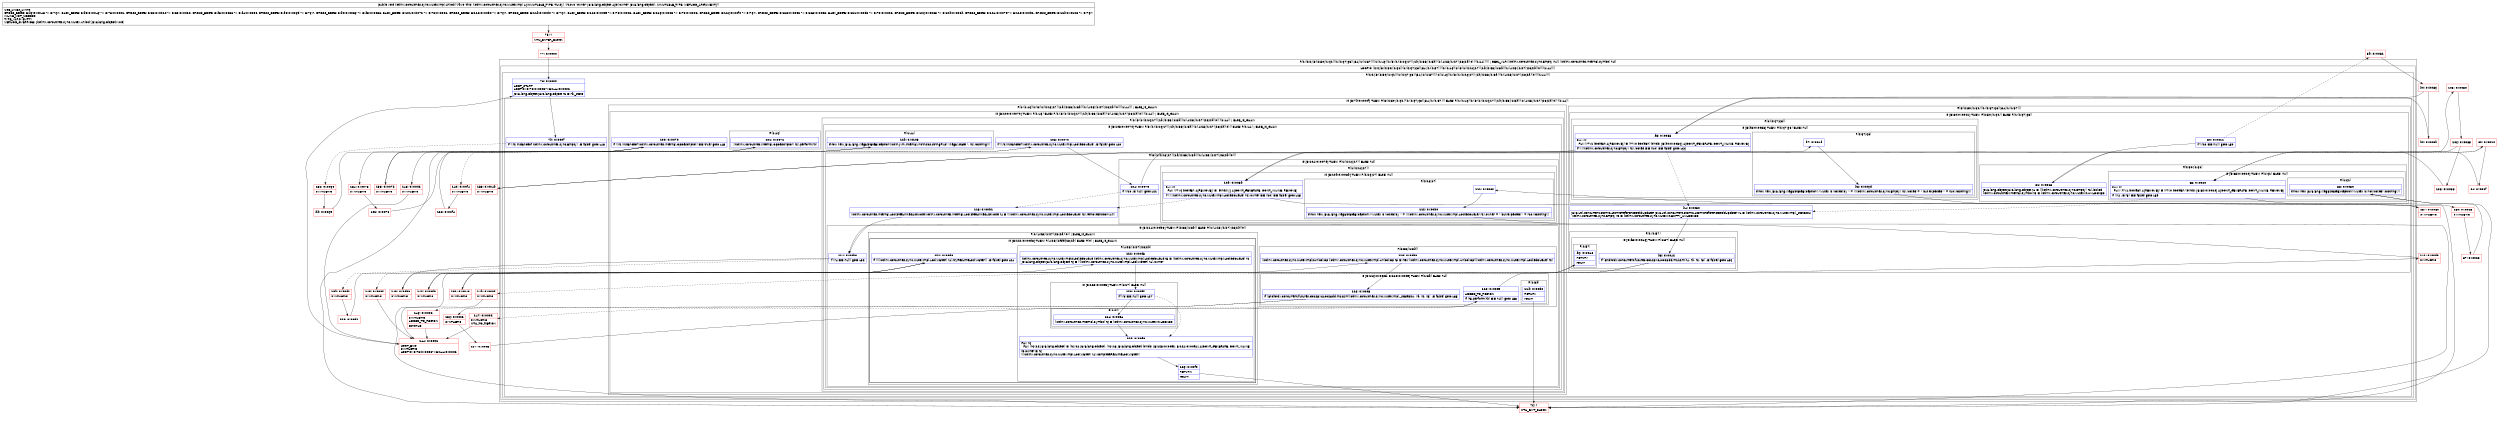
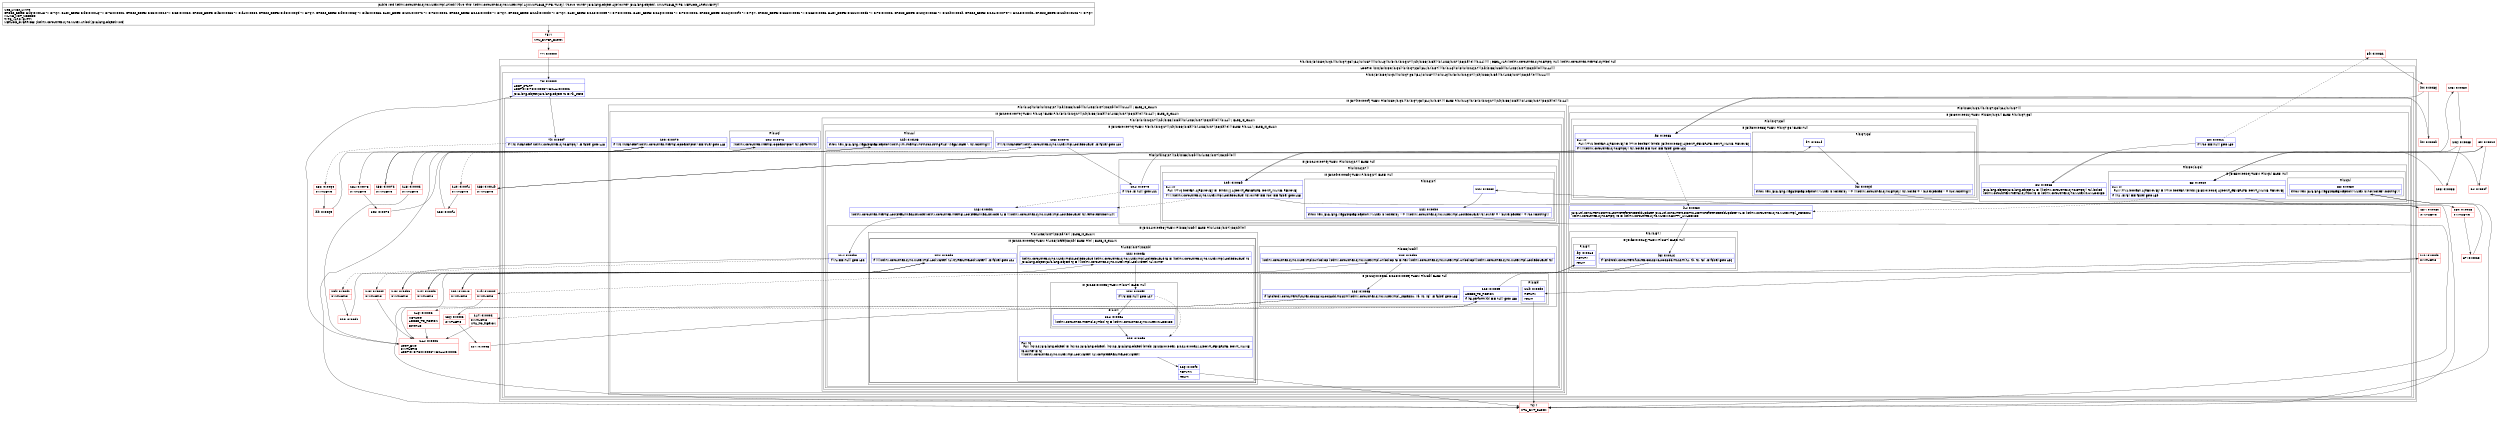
(2347, 152) -> (2347, 152)
(1786, 226) -> (1983, 276)
(417, 318) -> (415, 318)
